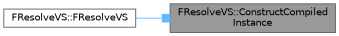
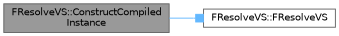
(148, 18) -> (181, 18)
